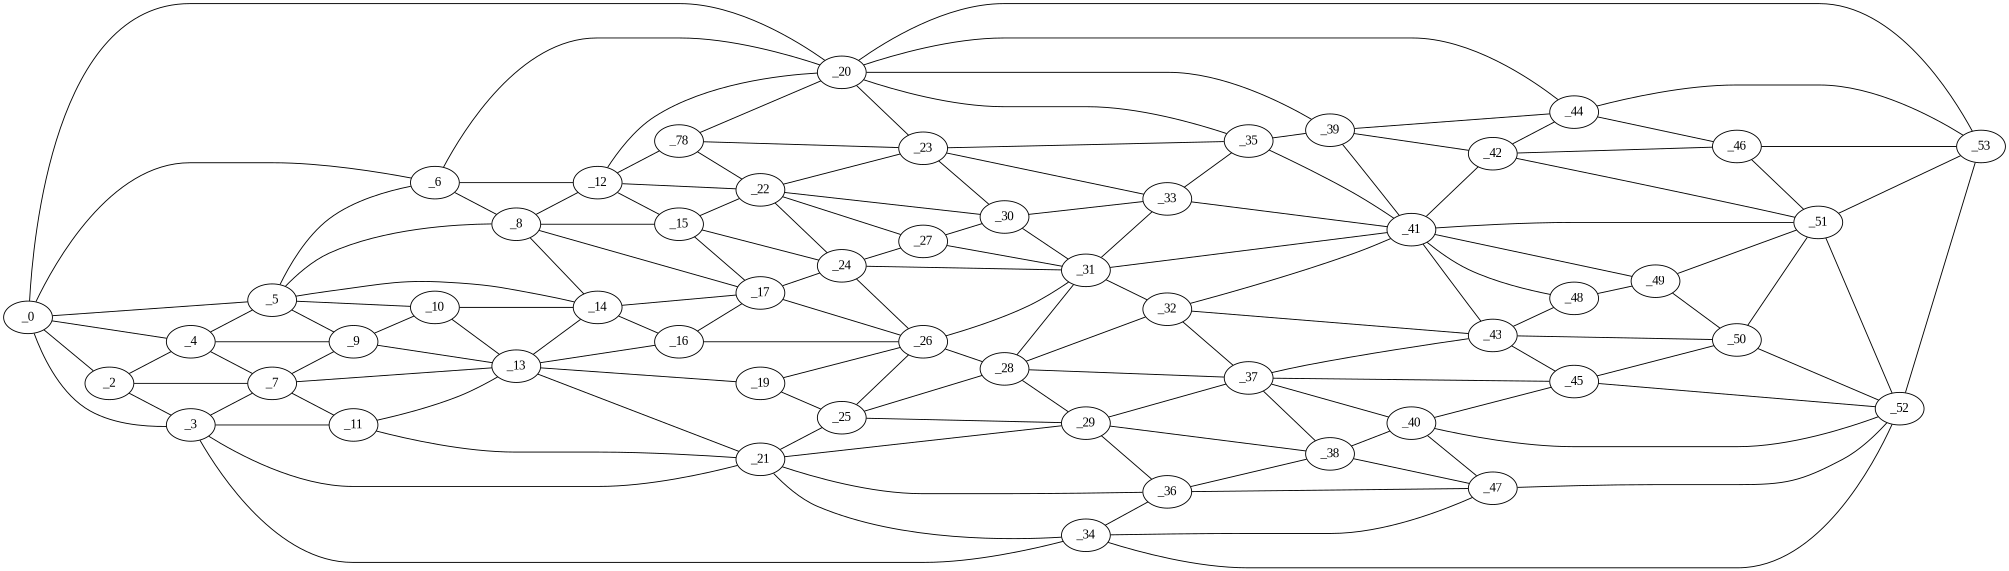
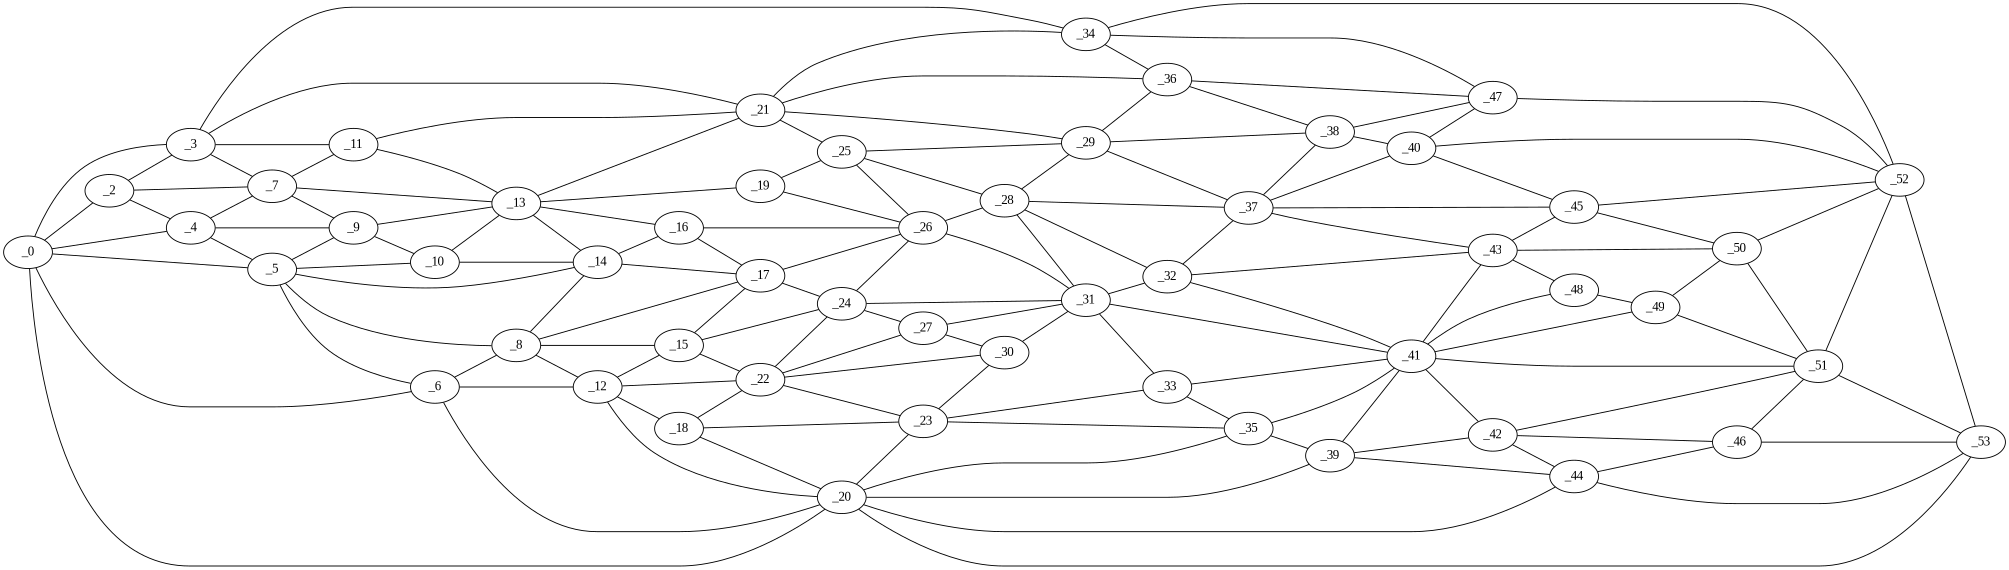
(679, 141) -> (679, 429)
(1086, 208) -> none
